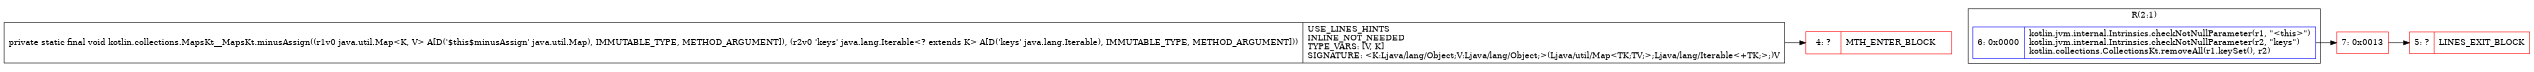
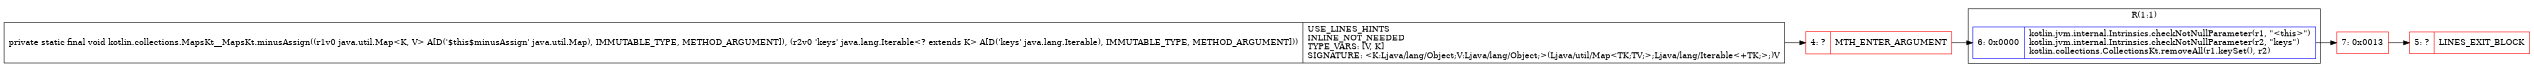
(2144, 16) -> (2144, 16)
(1891, 42) -> (1891, 42)
none -> (1959, 43)
